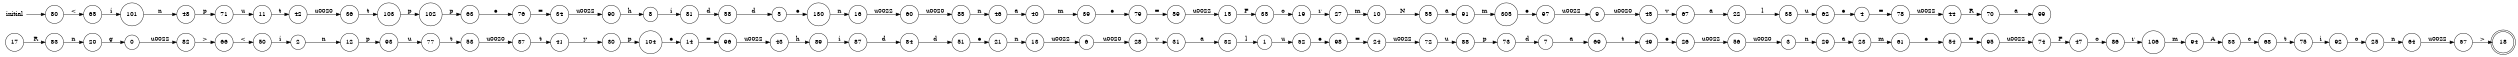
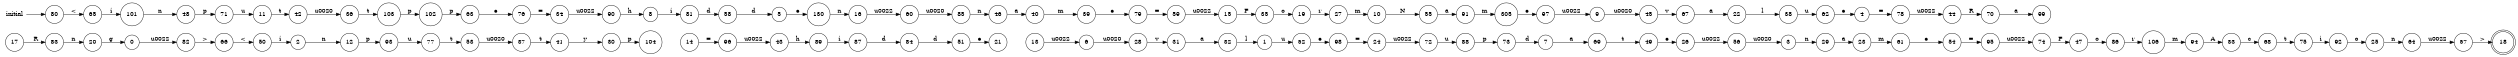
(669, 42) -> none
(1014, 42) -> none
